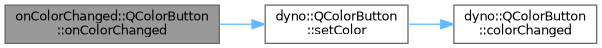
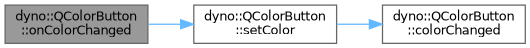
(112, 24) -> (76, 24)
